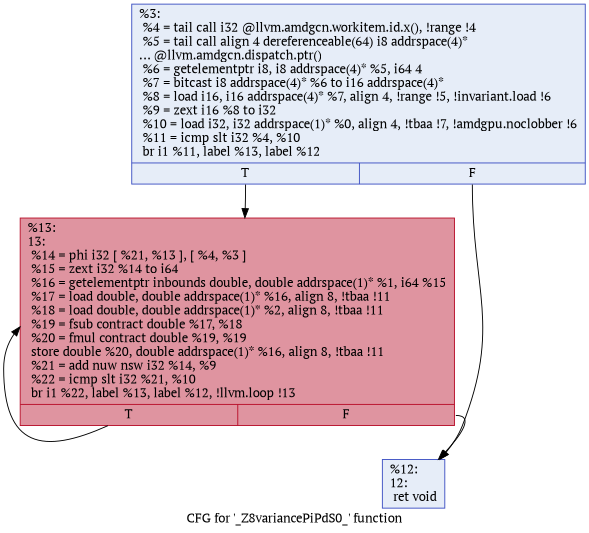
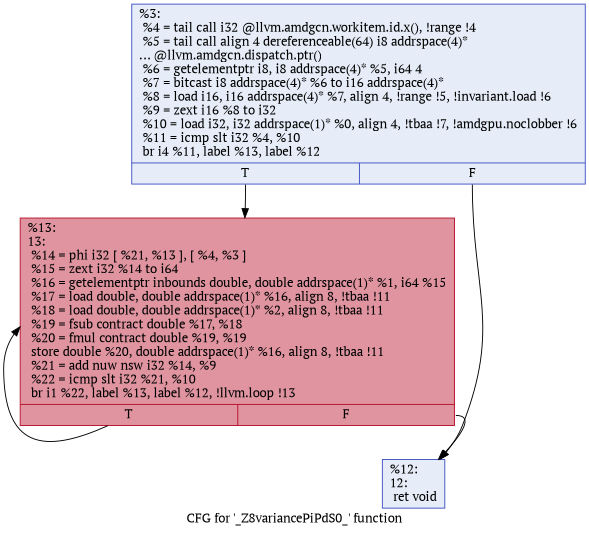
(230, 152) -> (230, 152)
